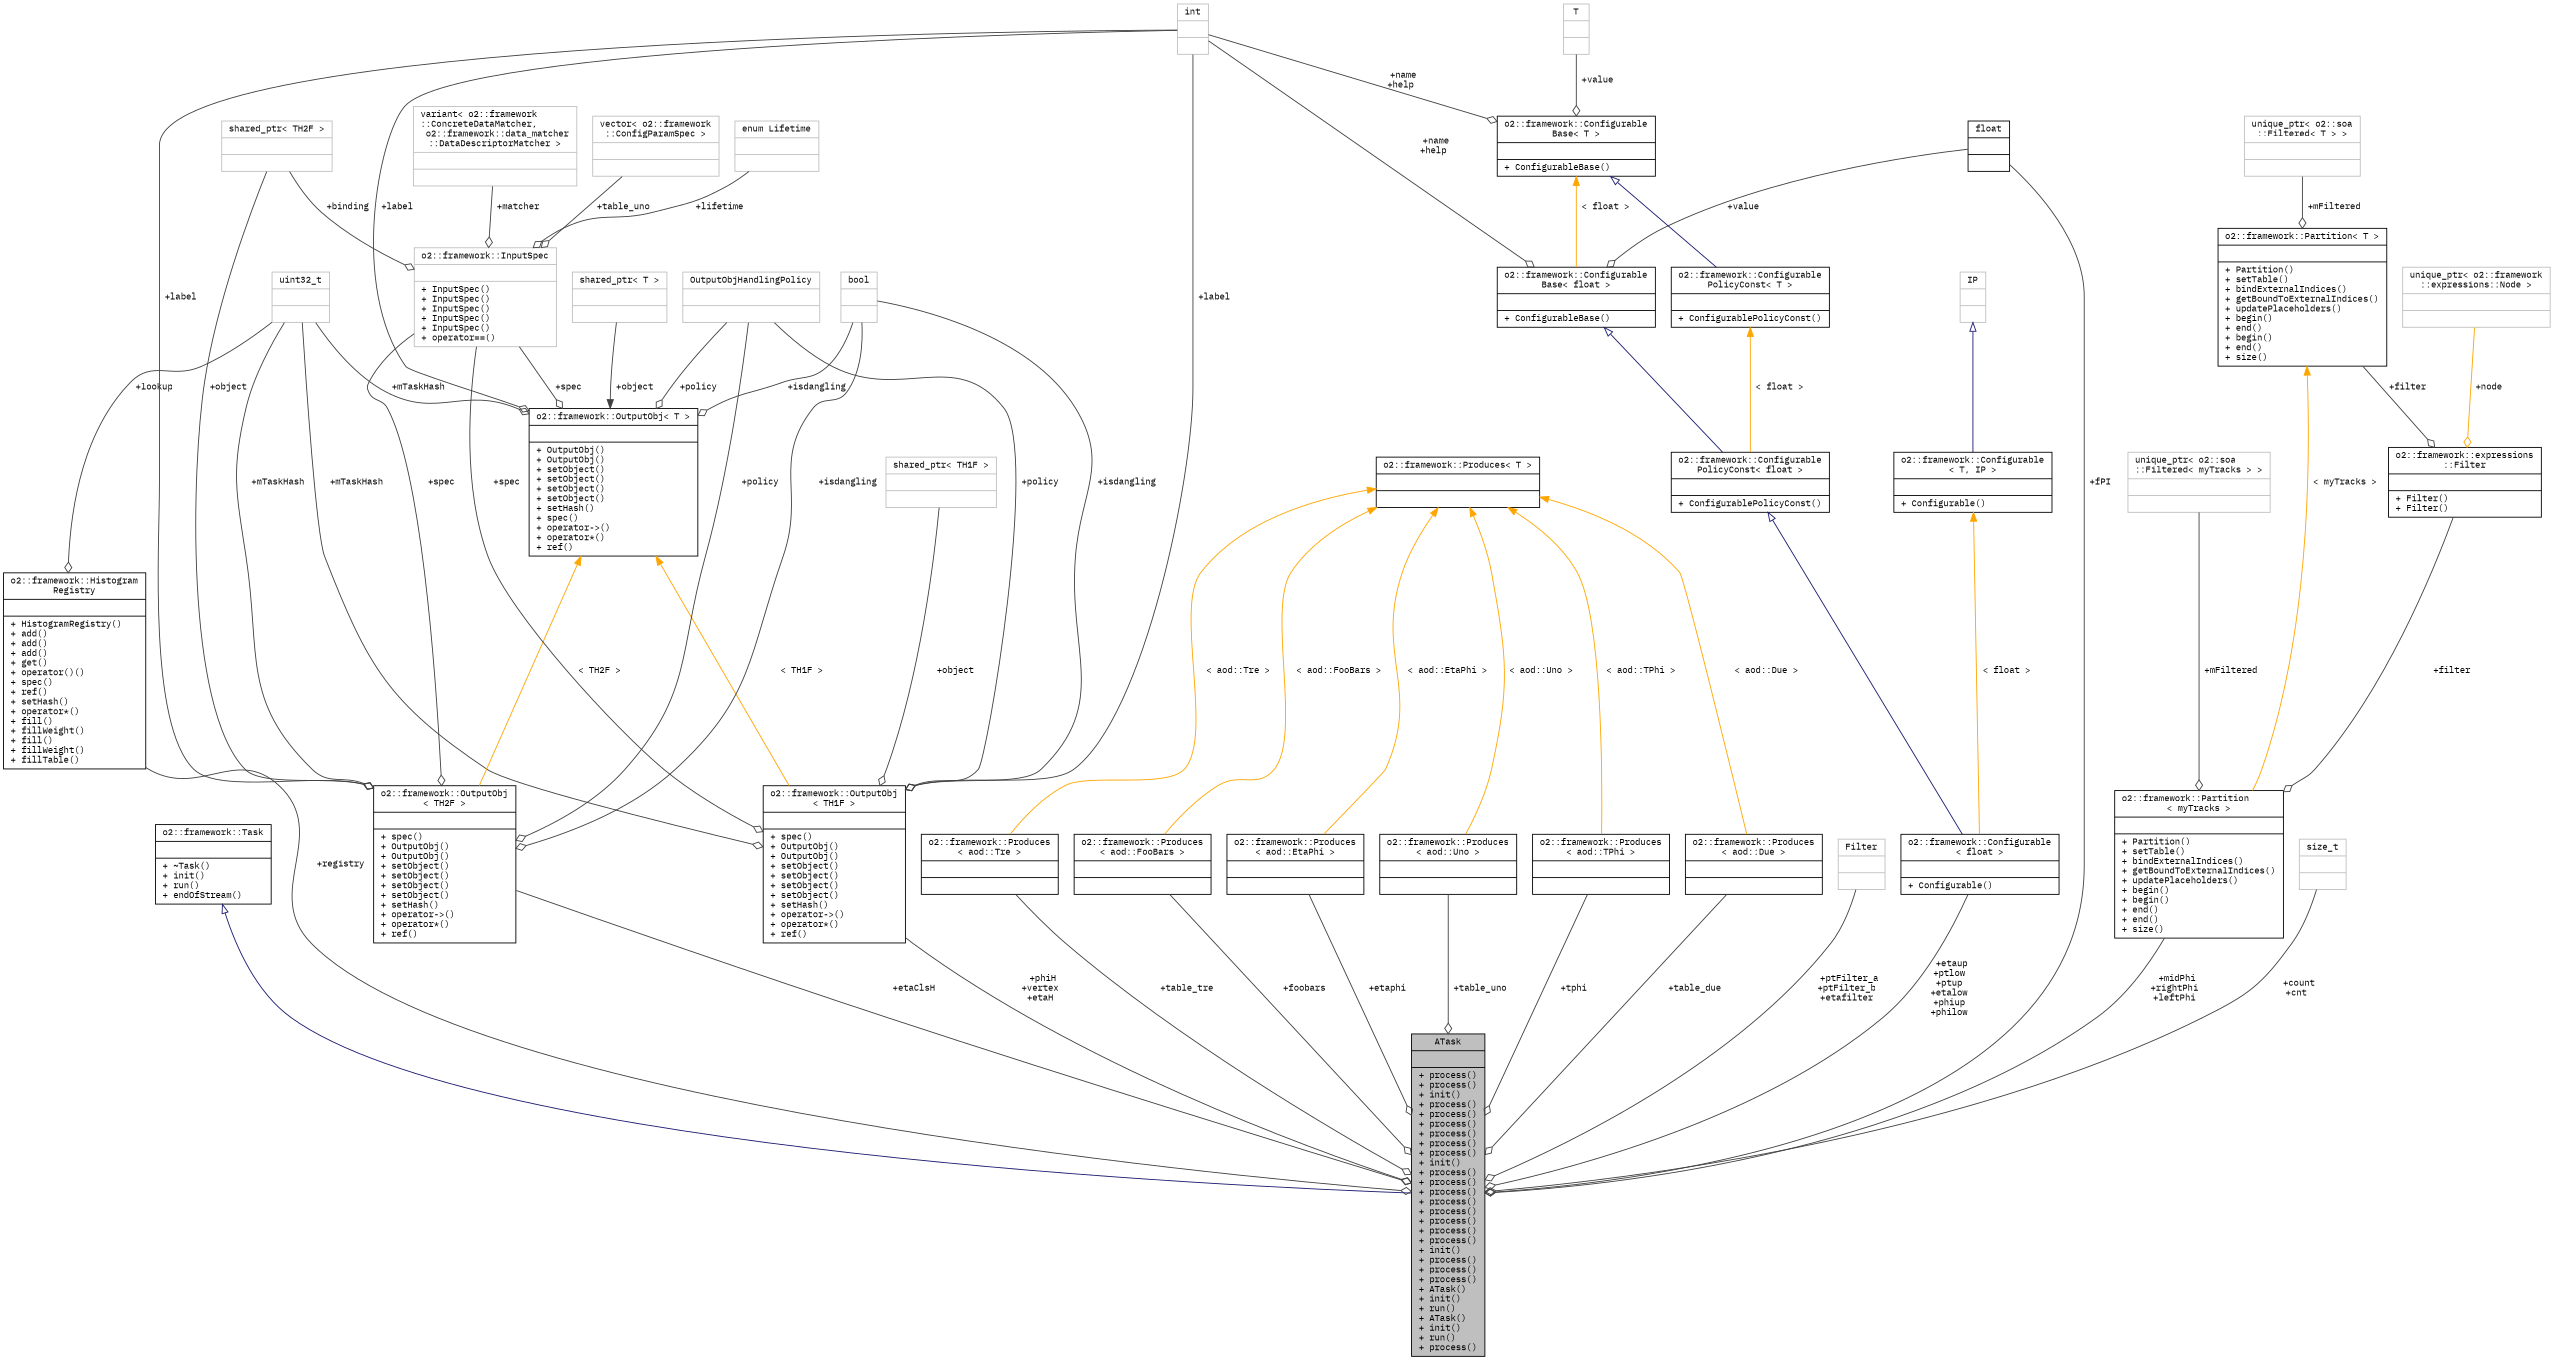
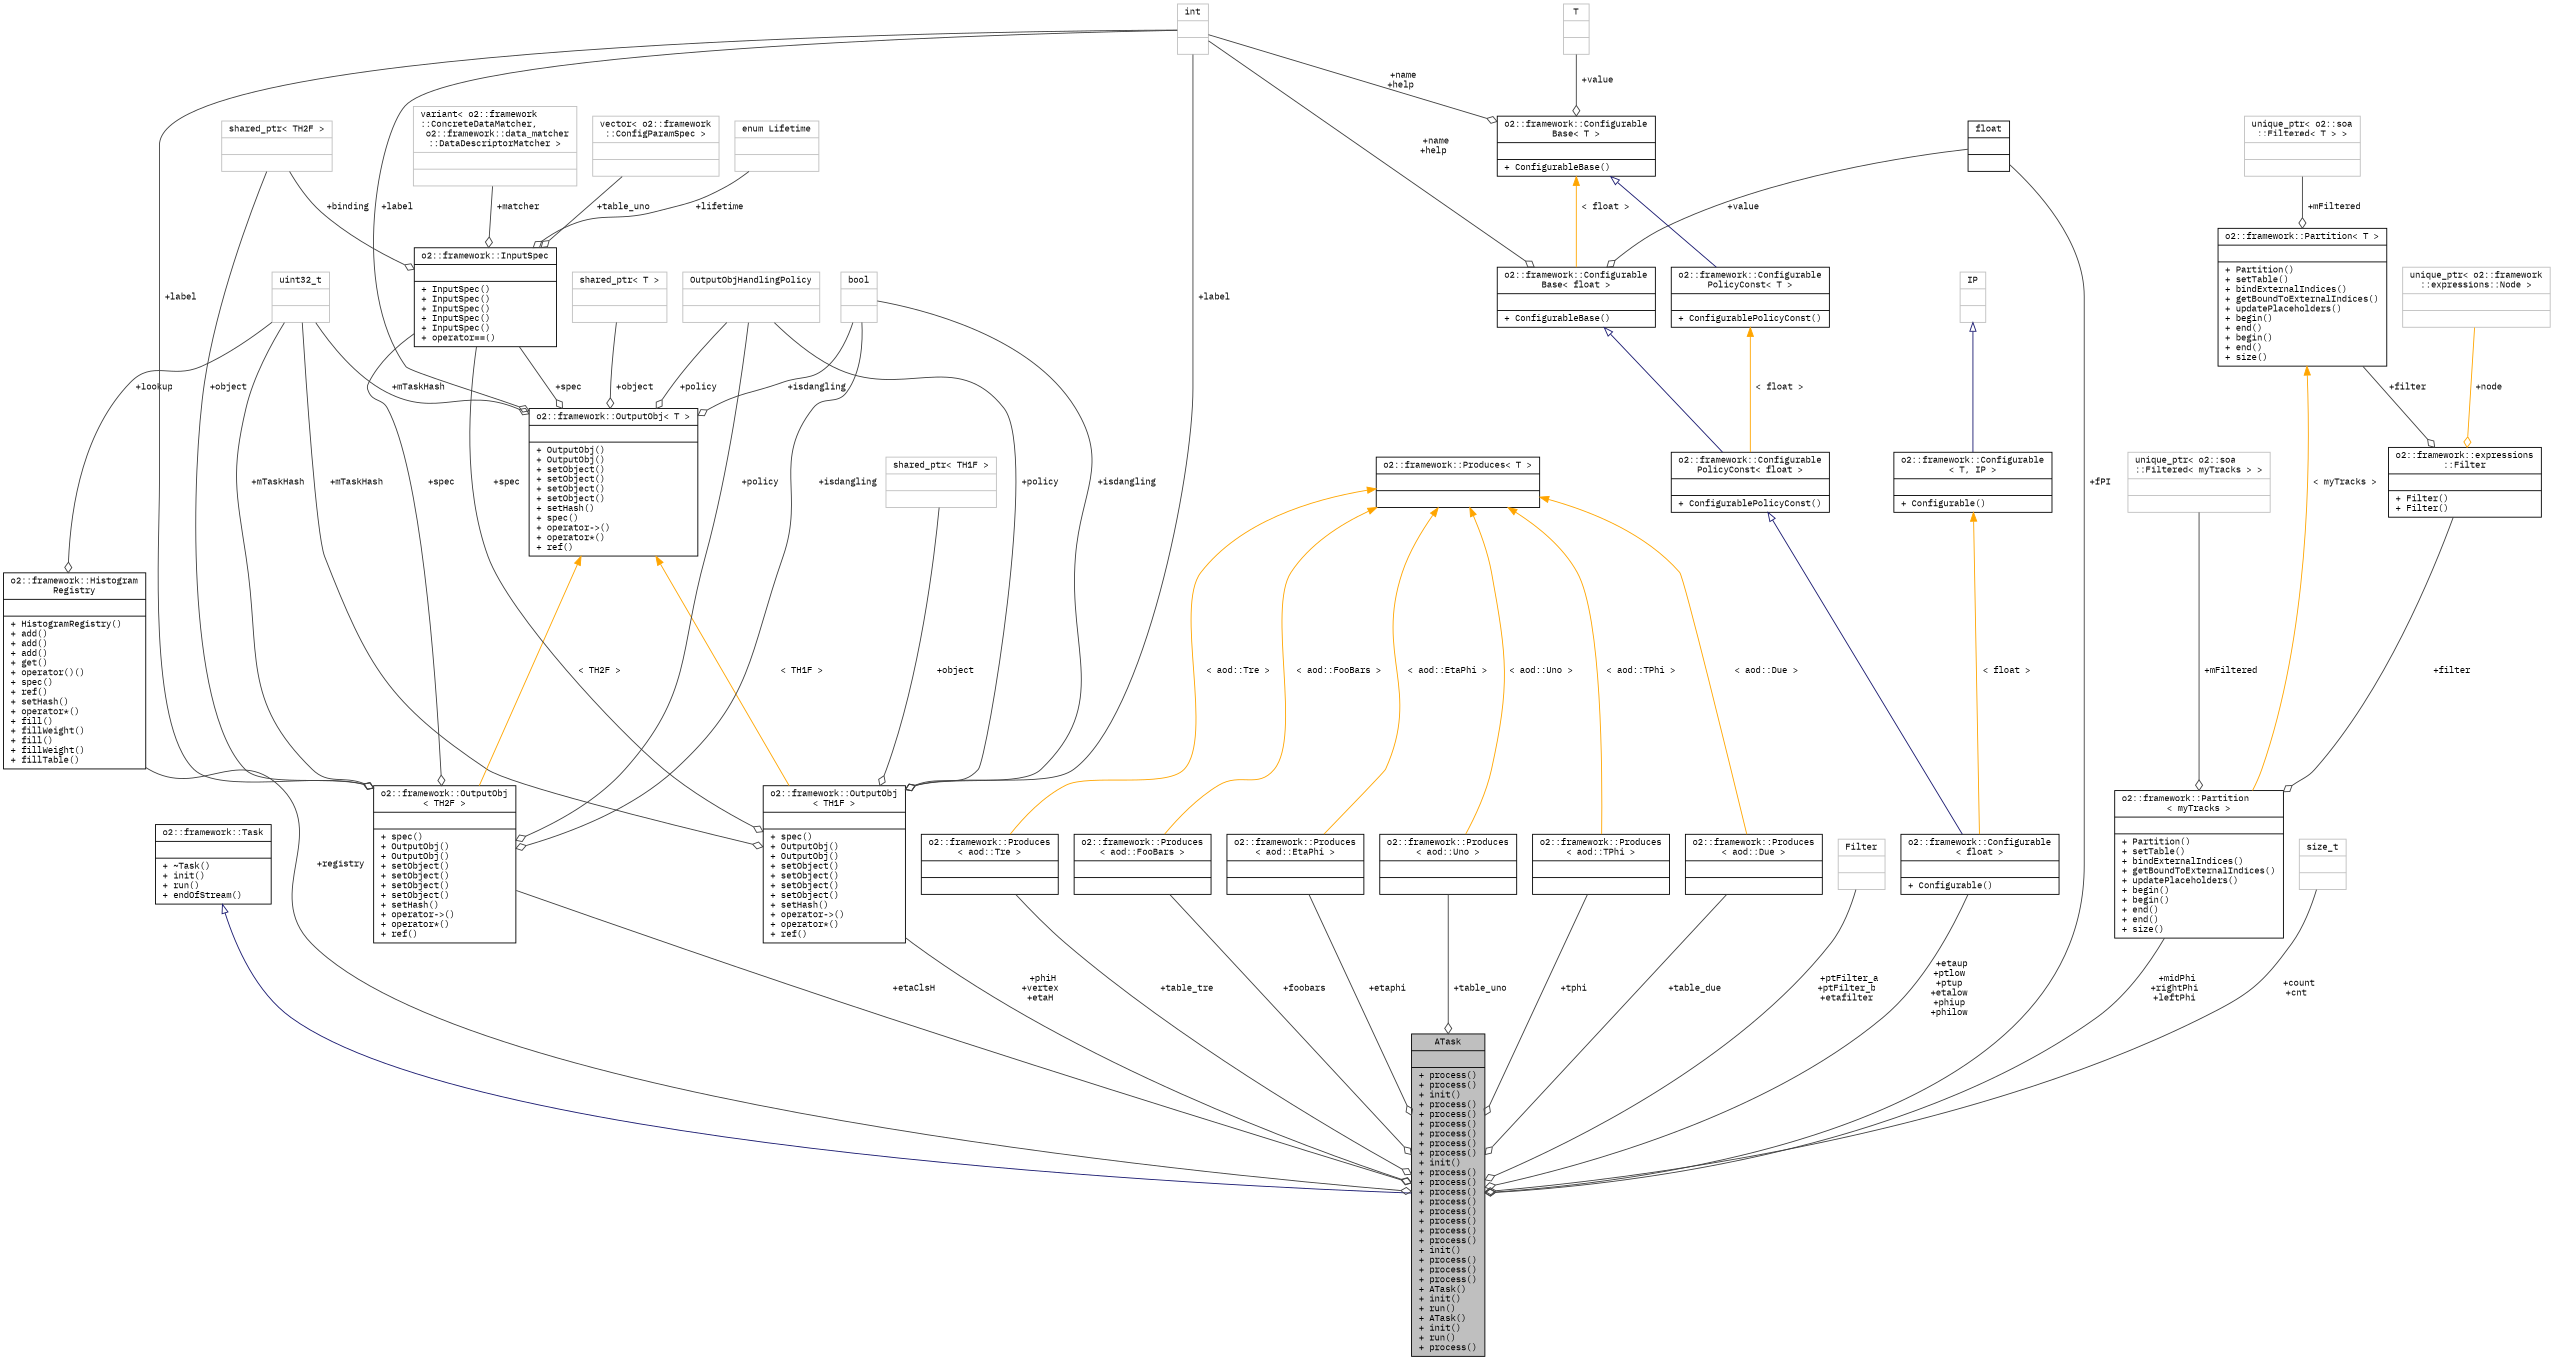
(485, 297) -> (485, 297)
(612, 361) -> (612, 360)
